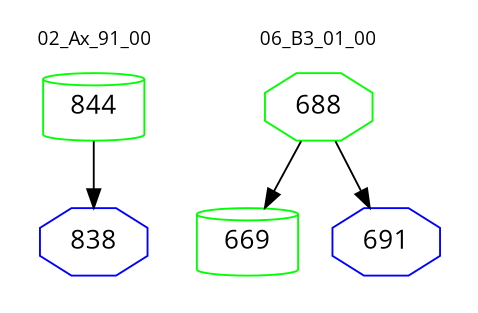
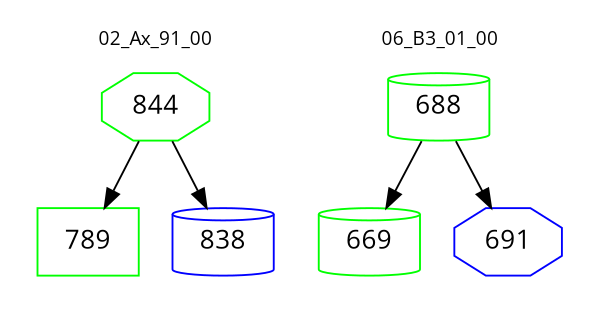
(94, 107) -> (156, 107)
(319, 107) -> (439, 107)
none -> (88, 242)
(94, 242) -> (223, 242)
